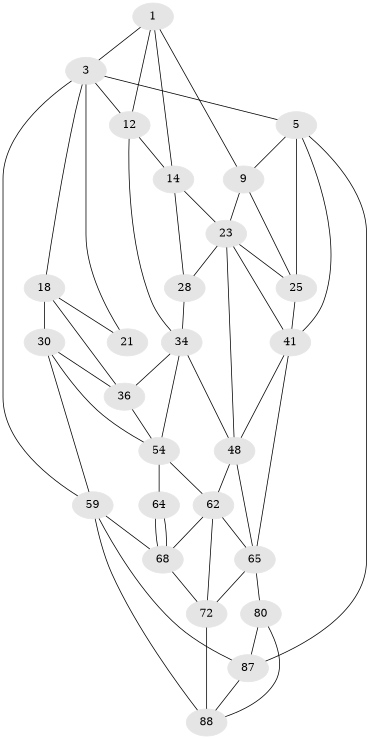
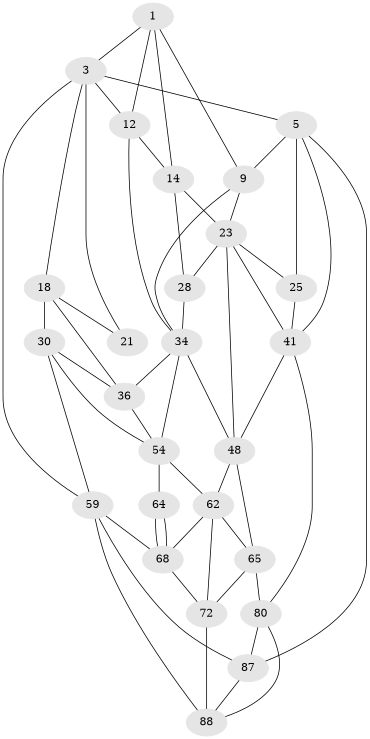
(270, 234) -> (169, 251)
(273, 451) -> (312, 483)
